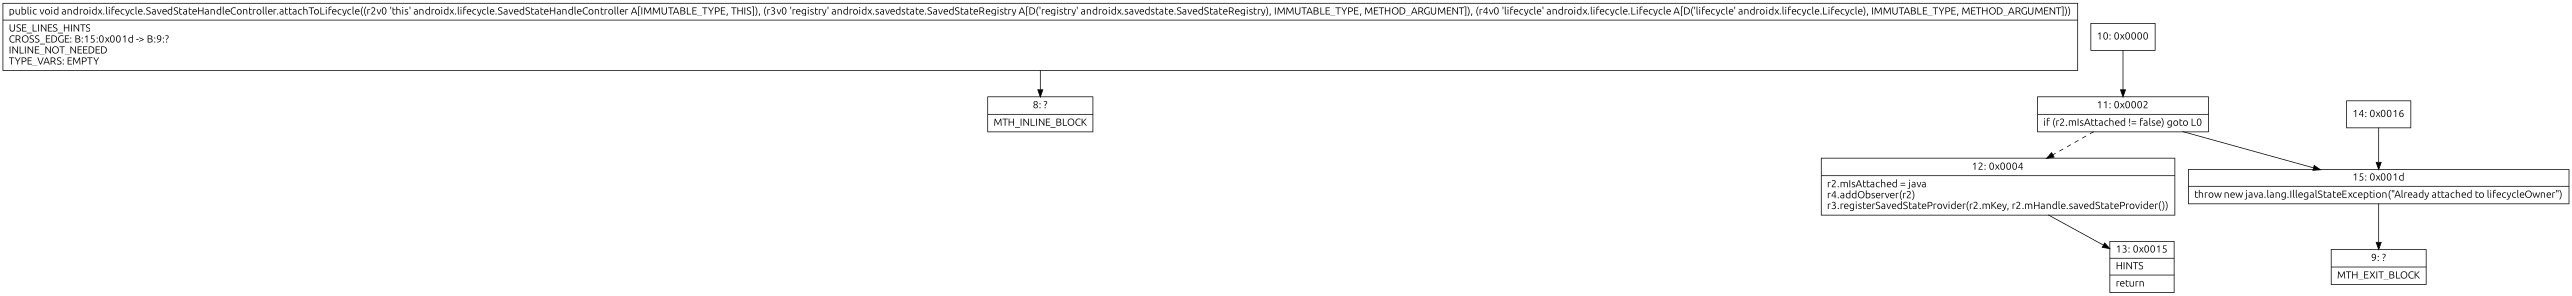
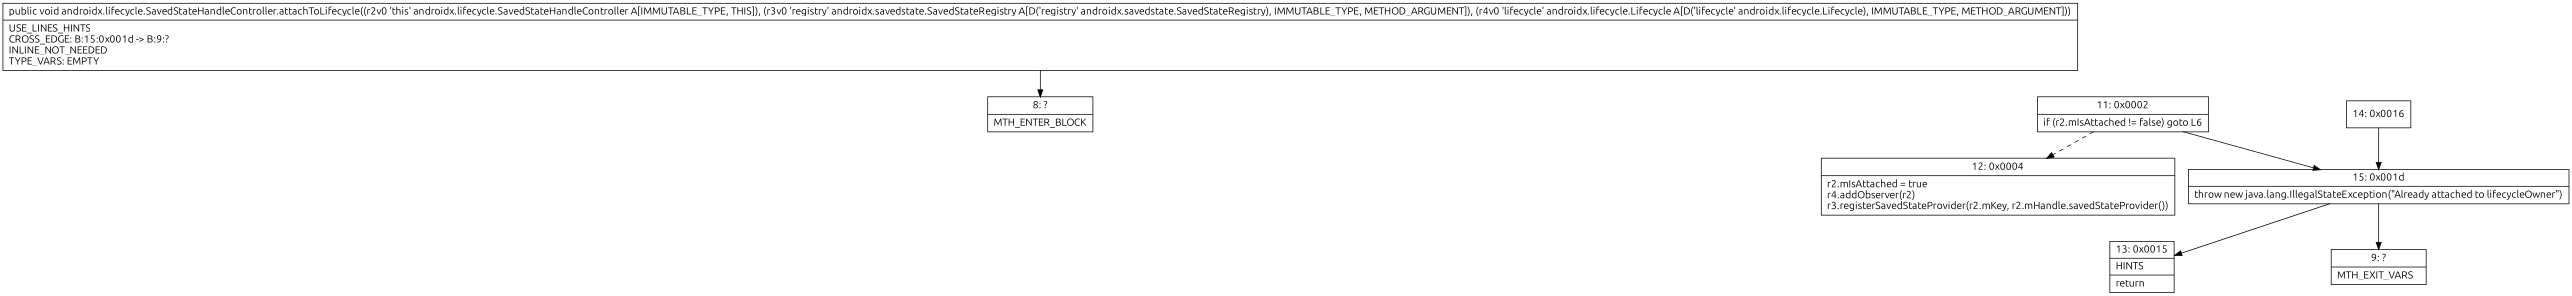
(2123, 37) -> none
(1040, 123) -> (1040, 123)
(2123, 123) -> (2123, 123)
(1877, 184) -> (1878, 184)
(2076, 230) -> (2256, 228)
(2379, 275) -> (2375, 275)
